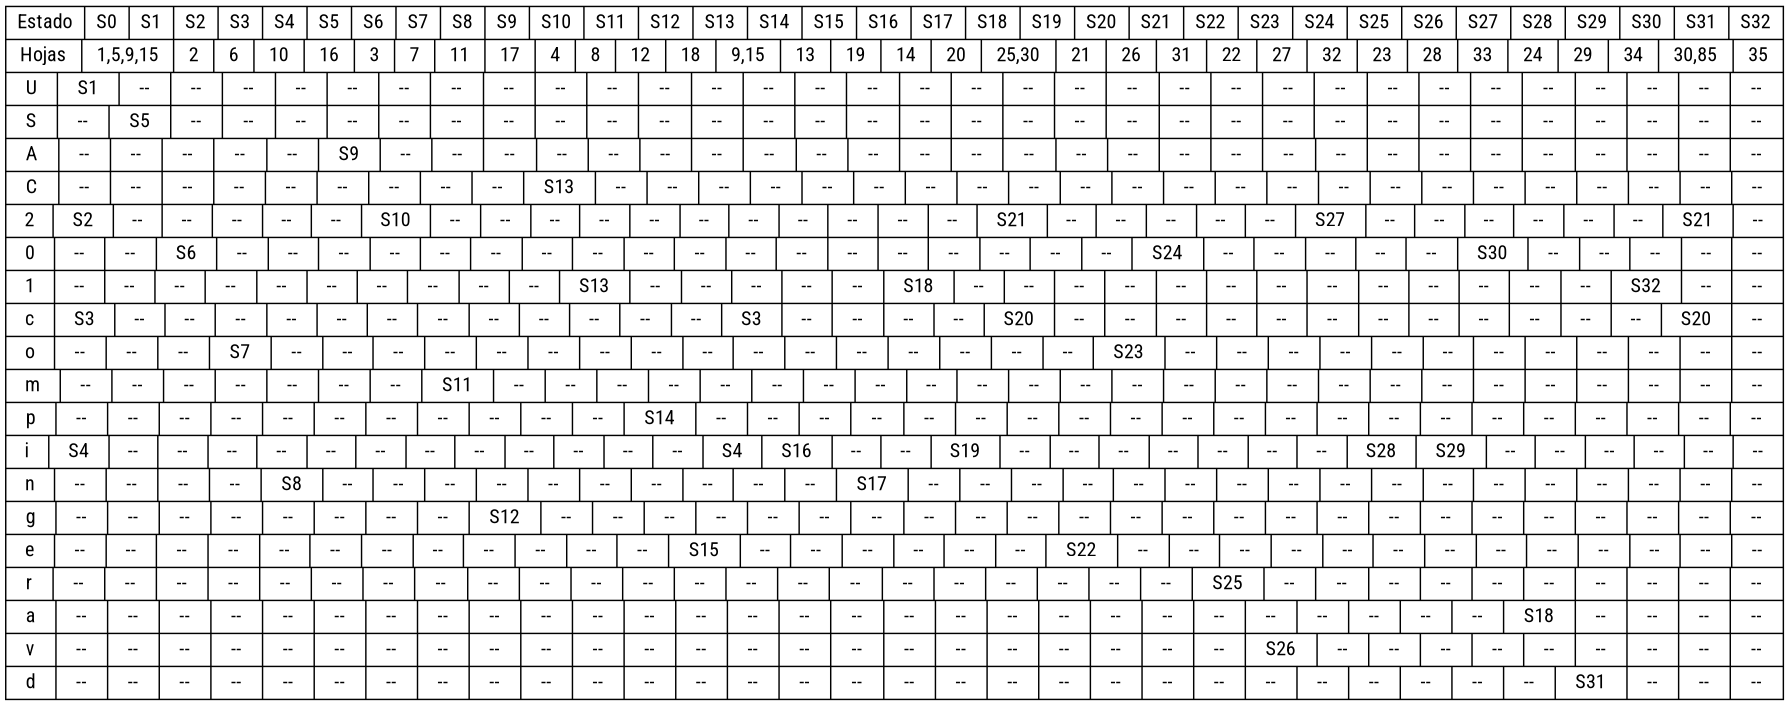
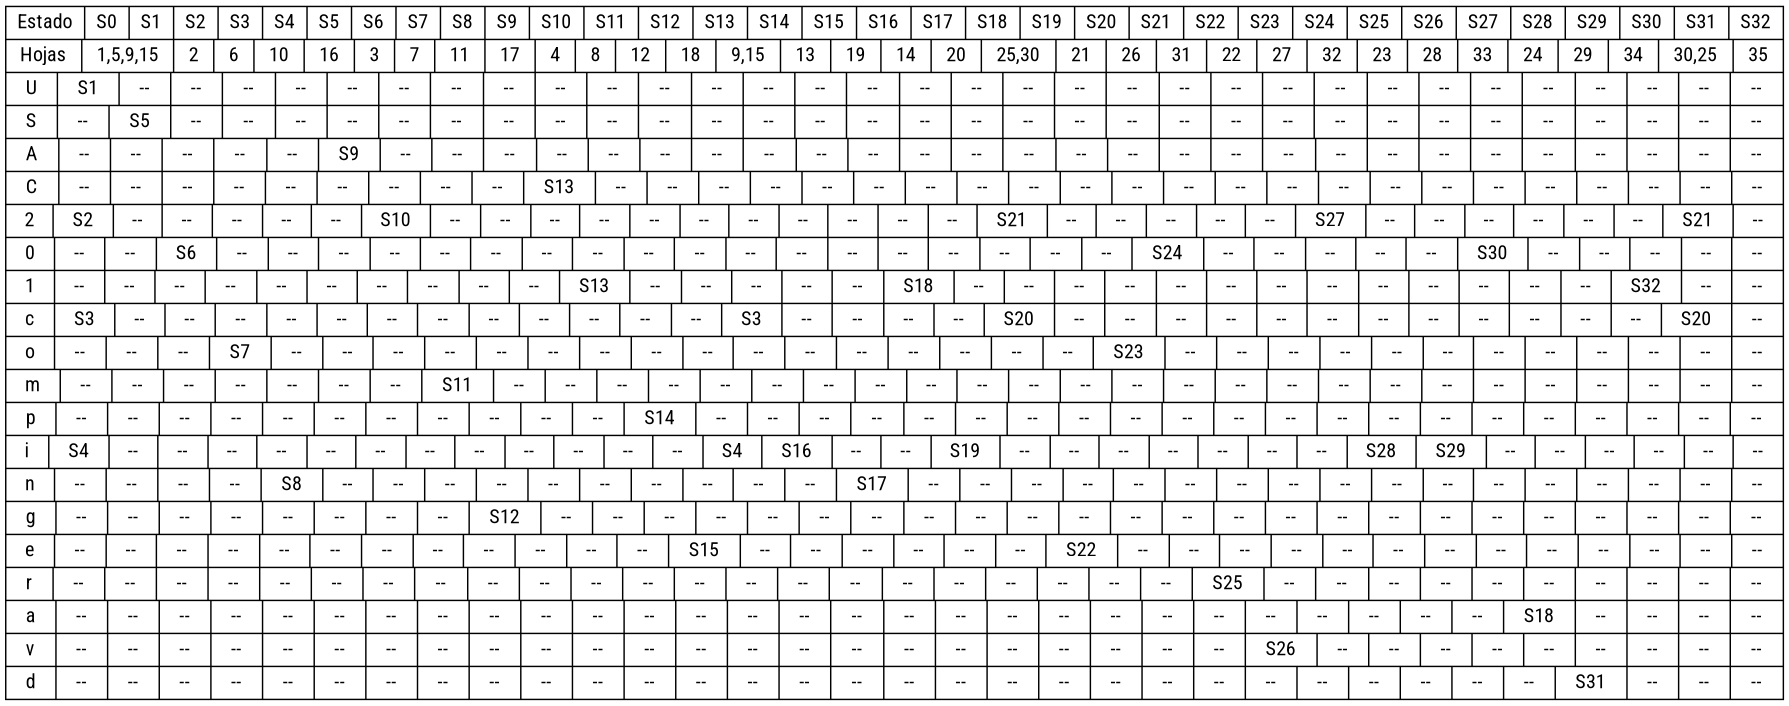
(1696, 55) -> (1696, 55)
